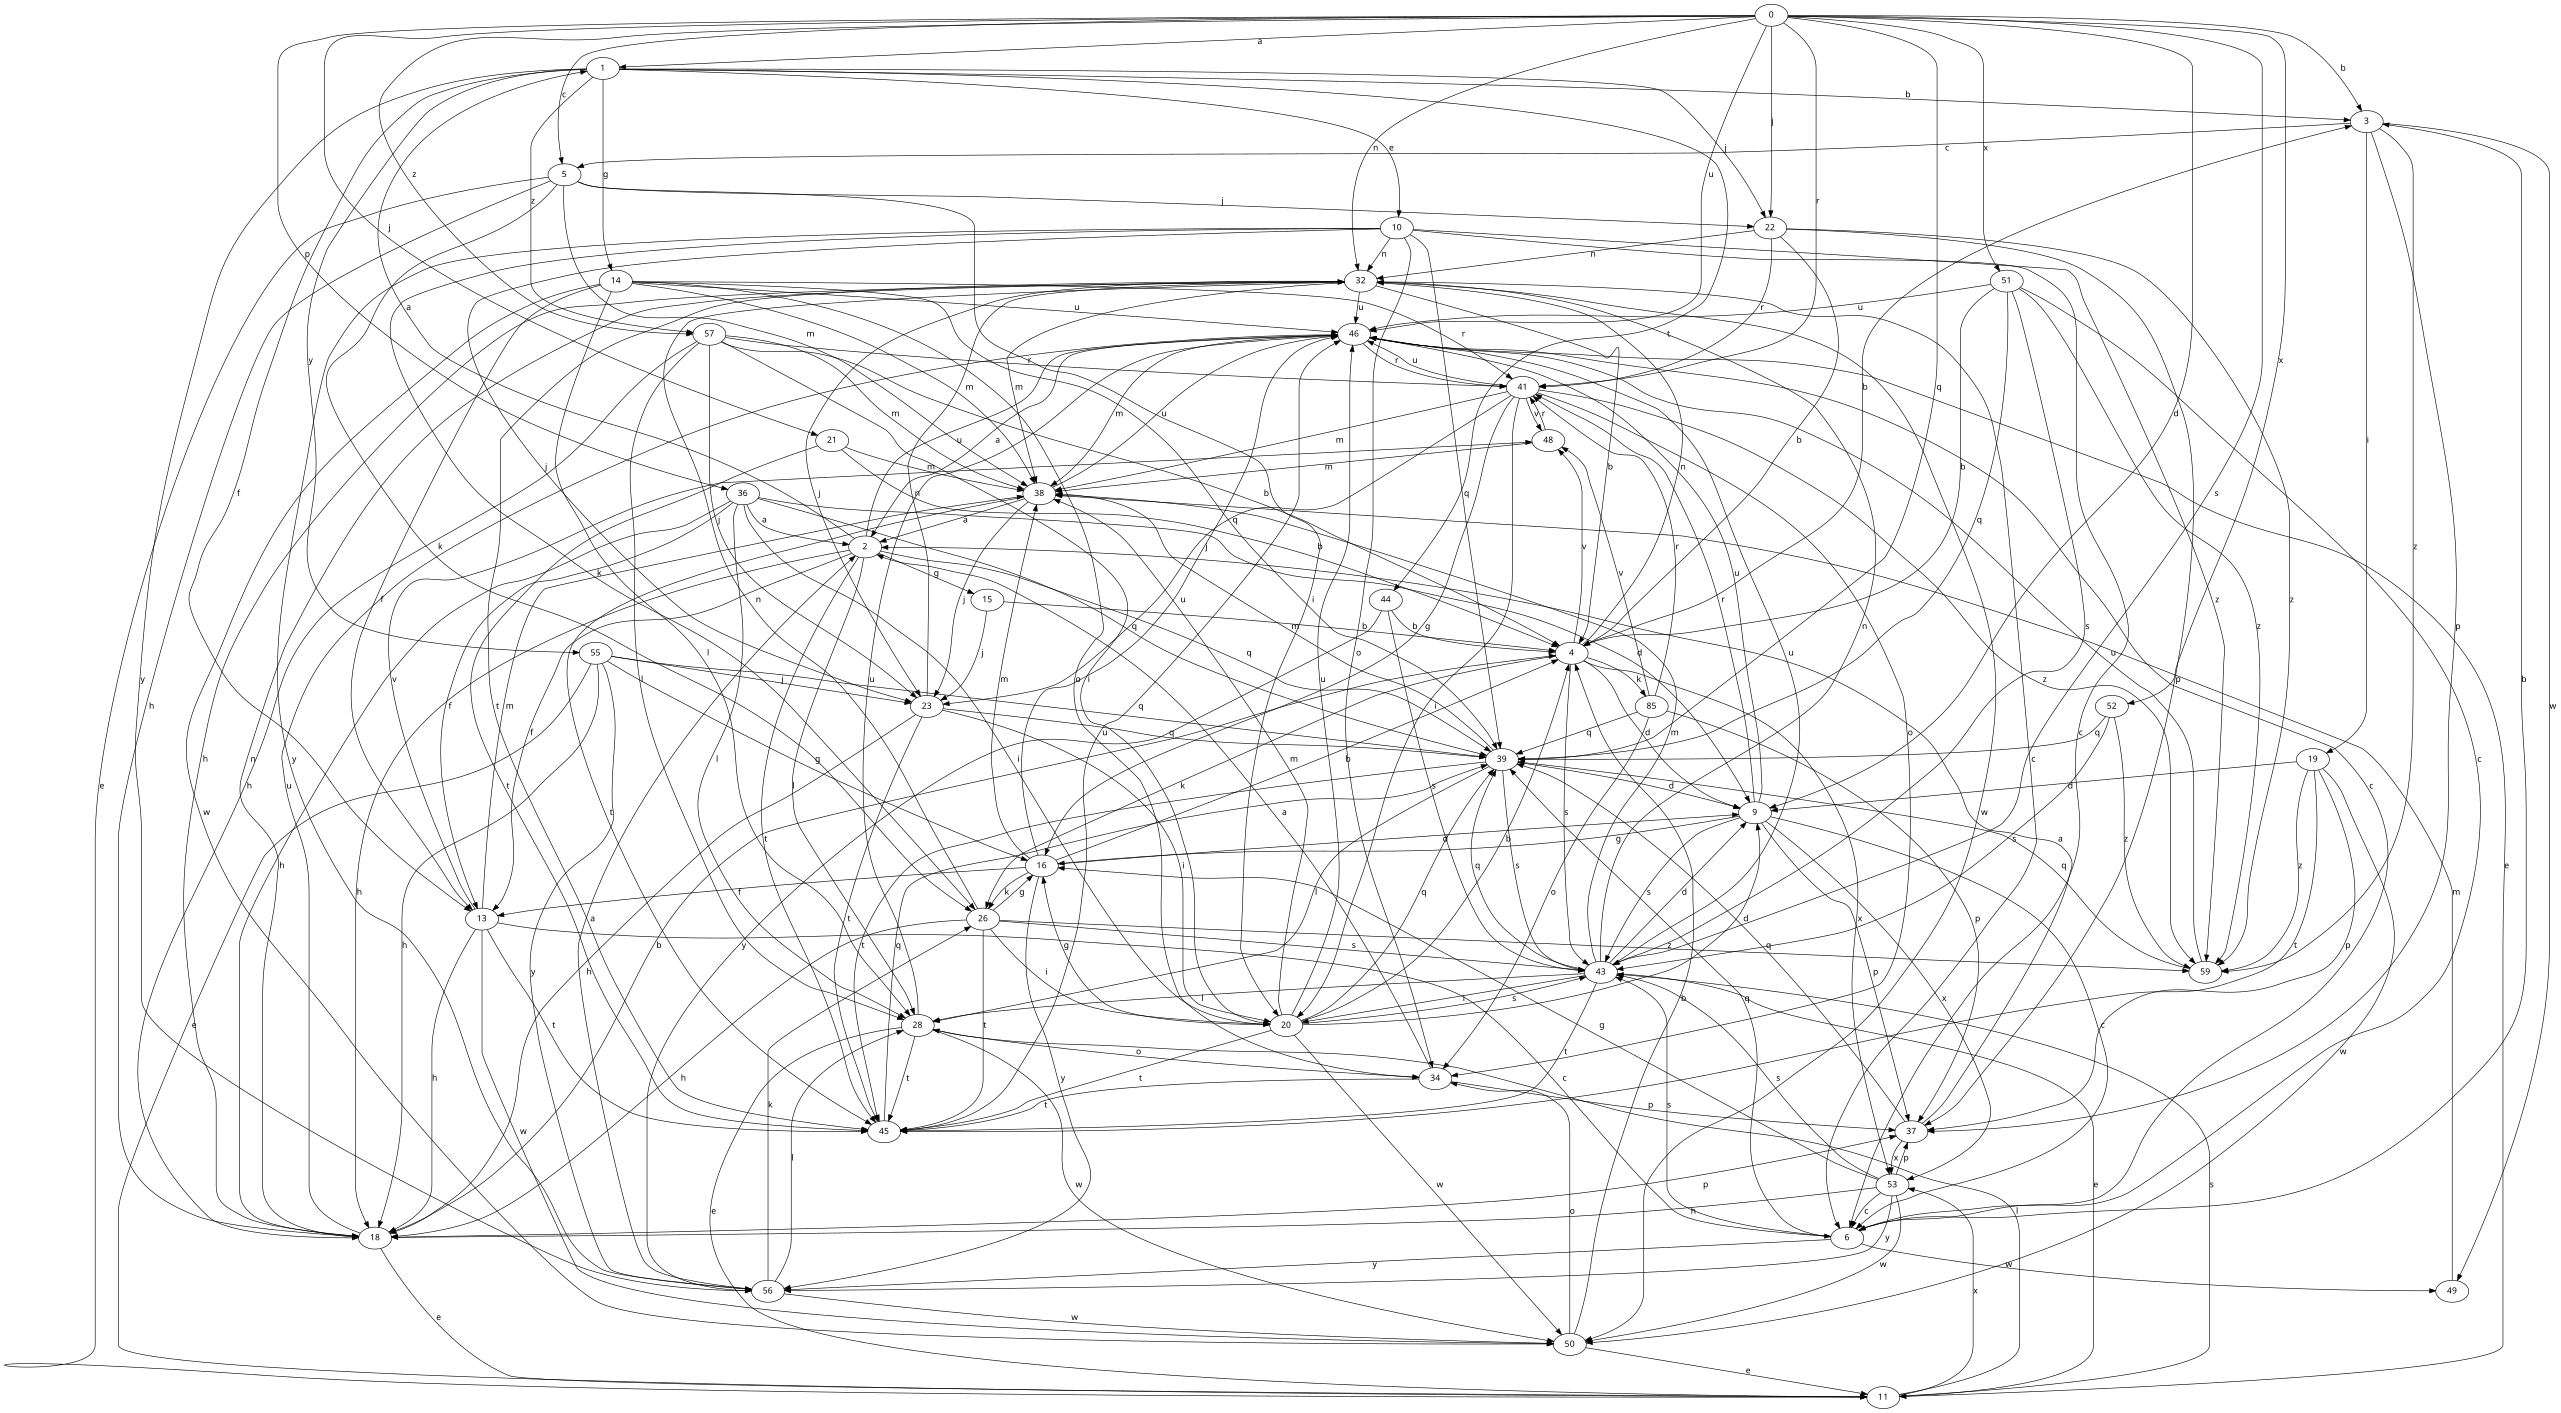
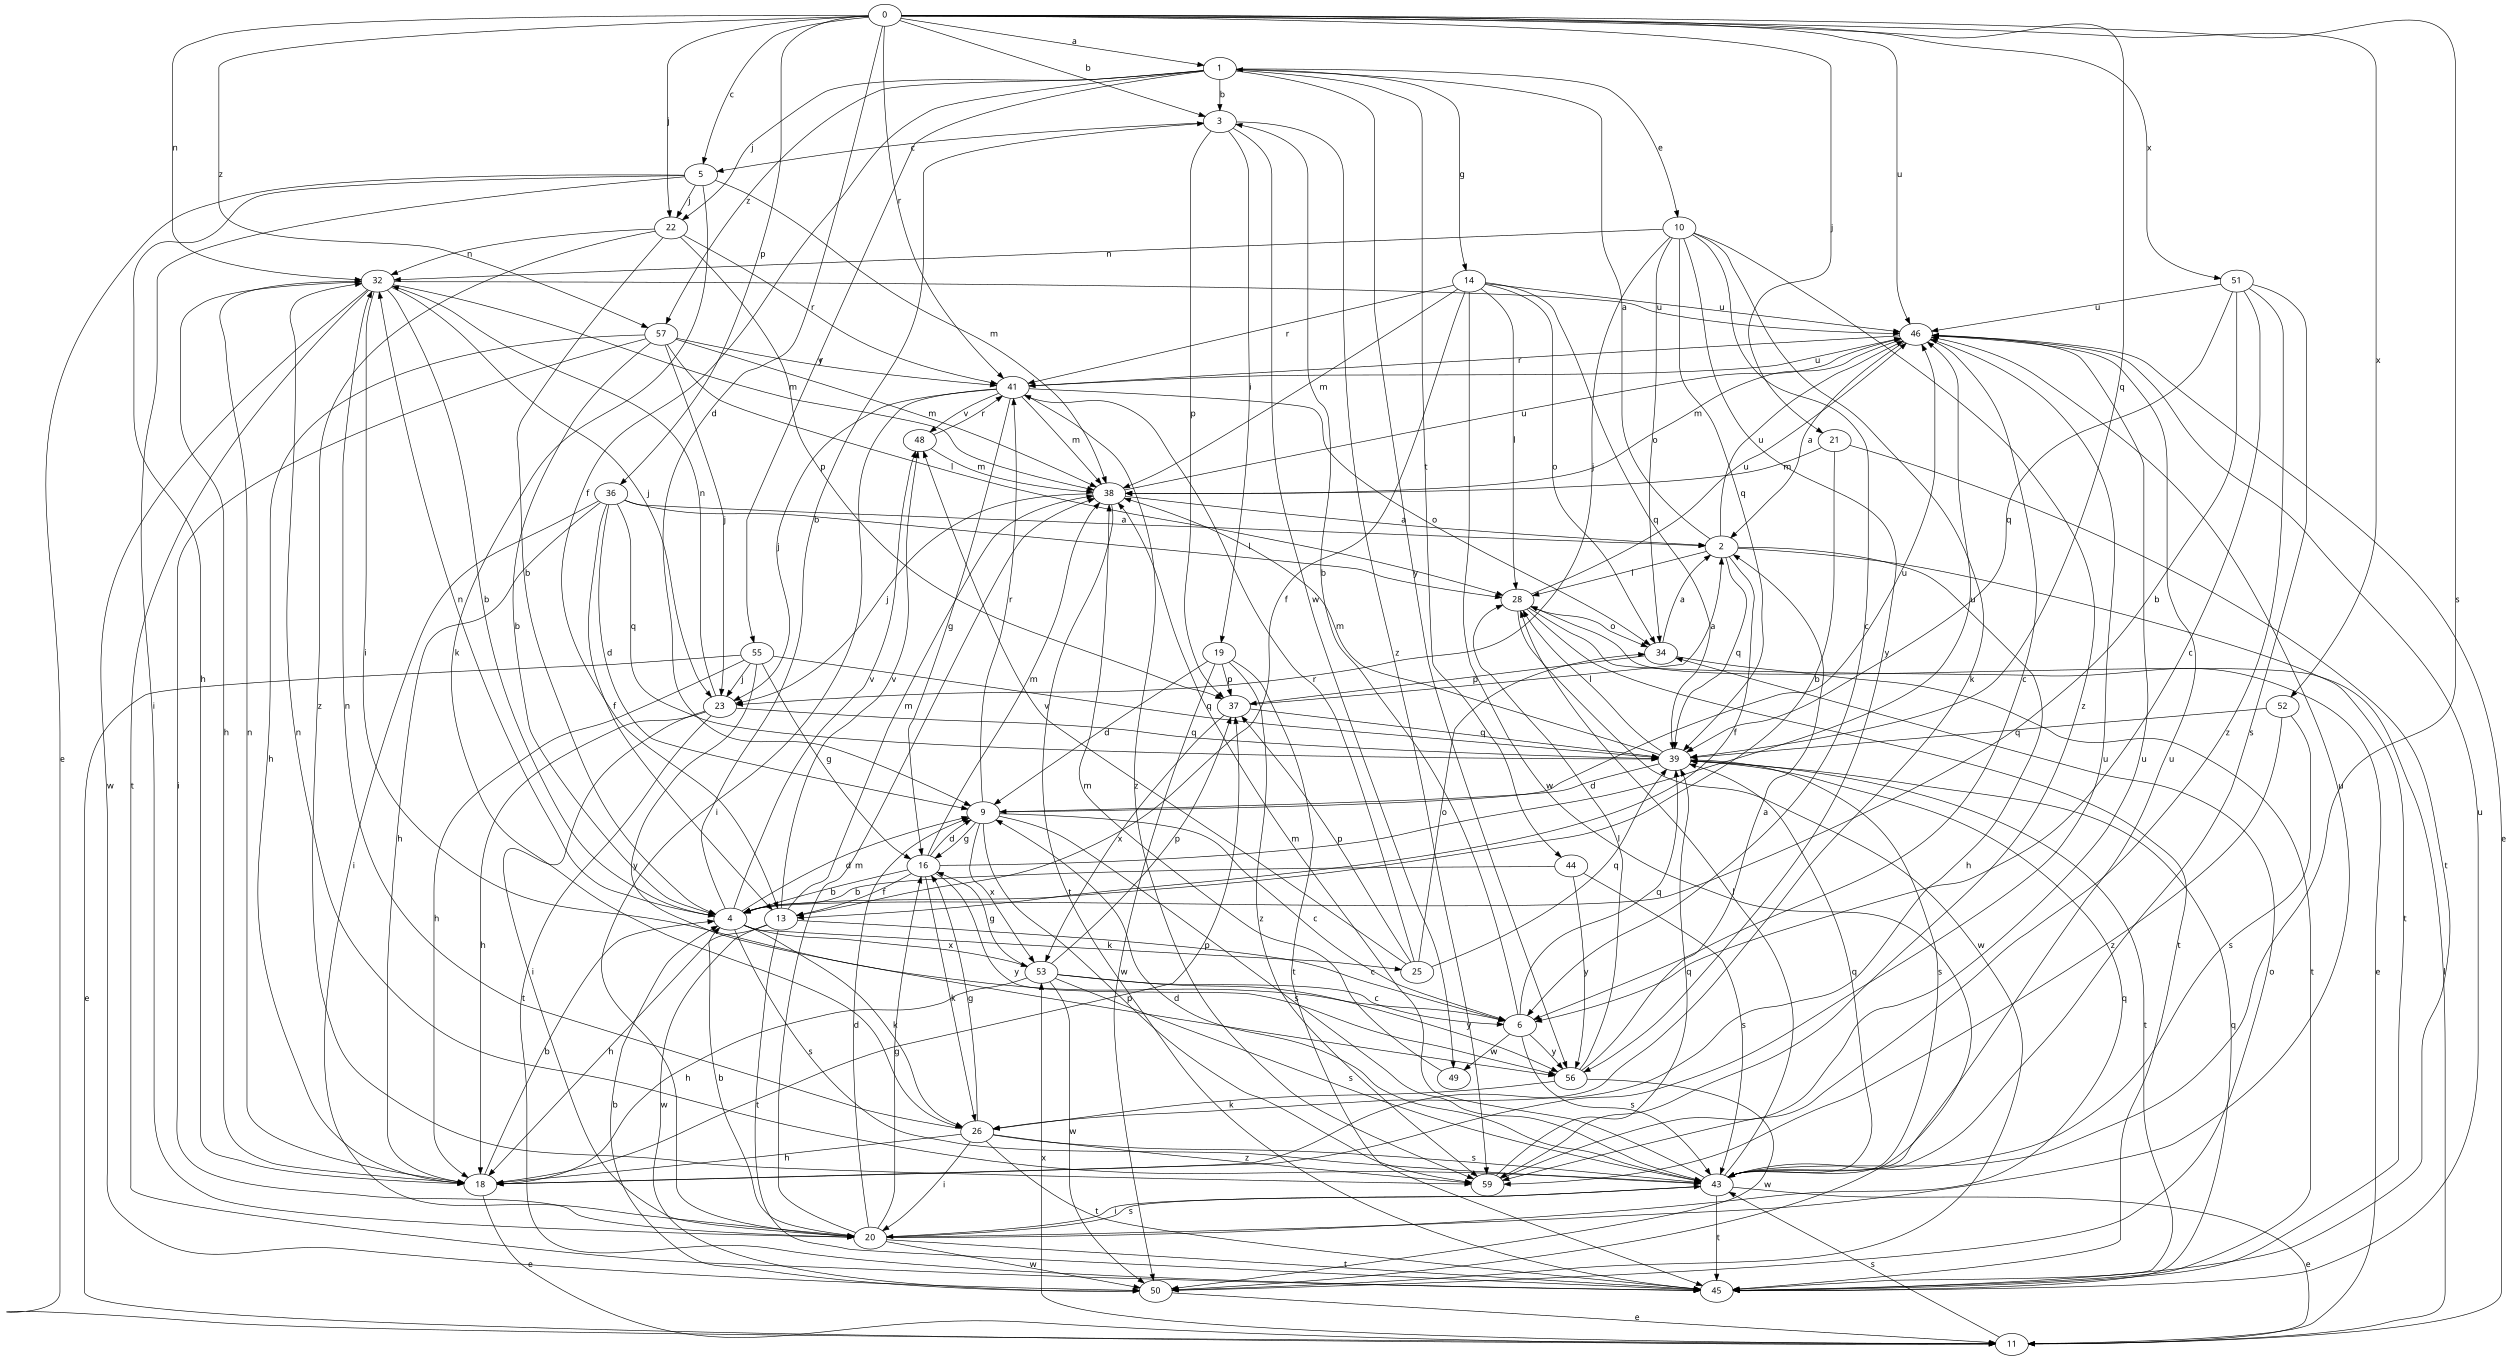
(987, 600) -> none
(1652, 706) -> (1417, 972)
(2033, 760) -> (366, 653)
(1864, 951) -> (1184, 1052)
